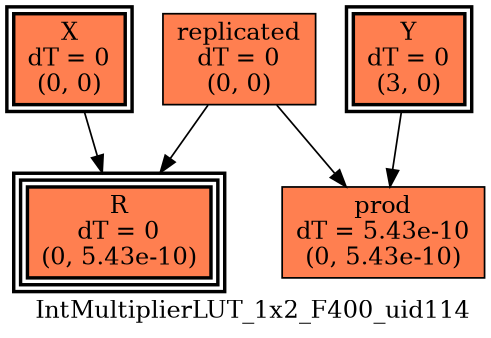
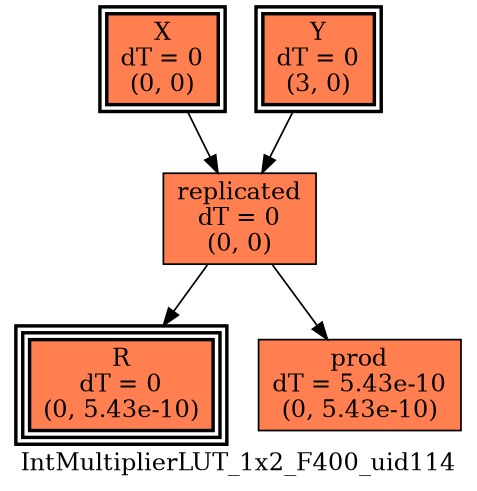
(91, 134) -> (199, 134)
(397, 141) -> (281, 135)
